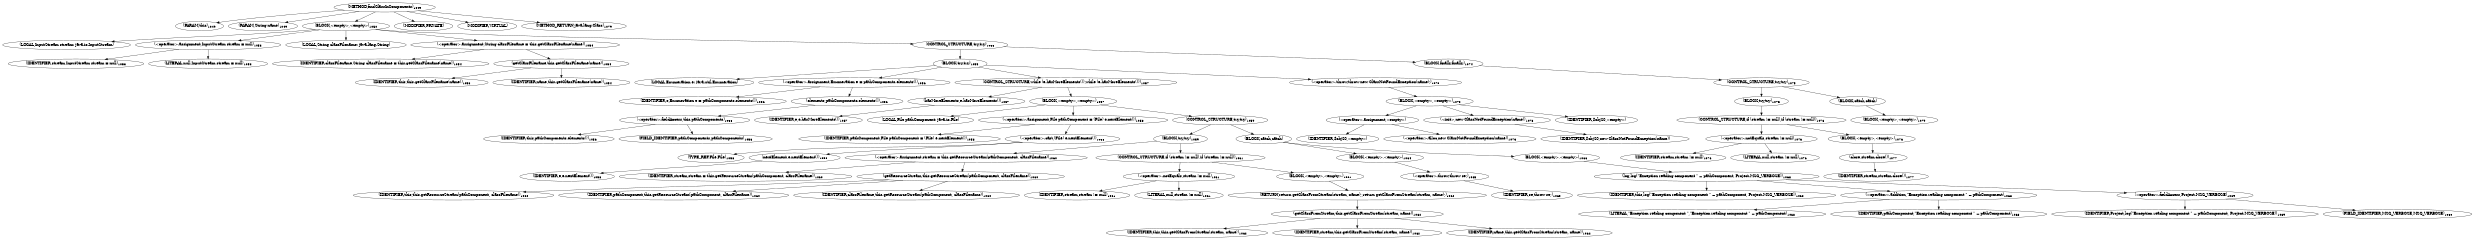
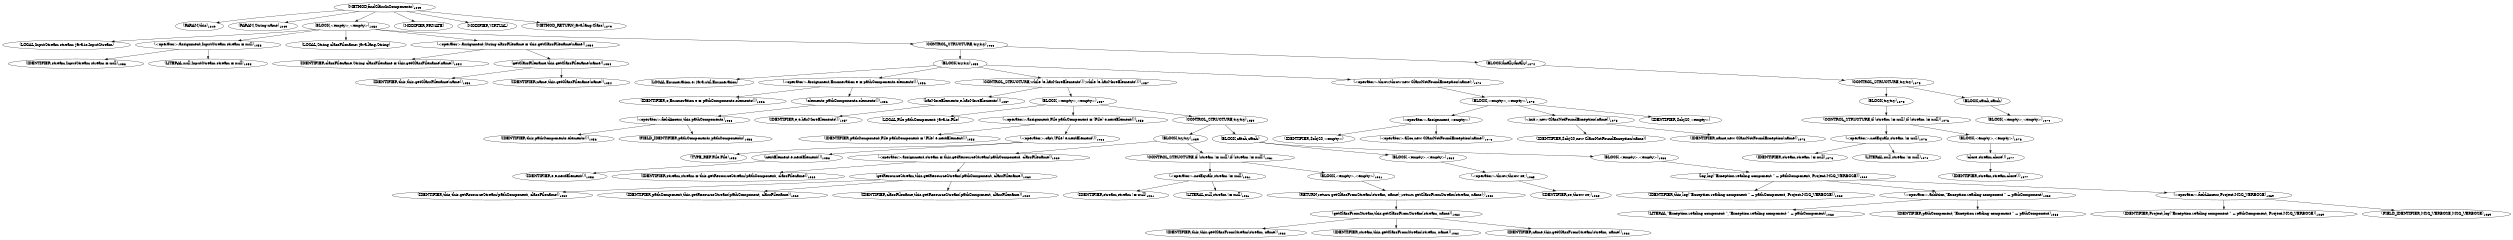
none -> (1748, 139)
